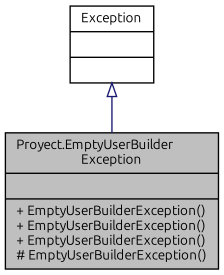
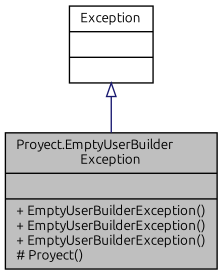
(112, 256) -> (50, 256)
